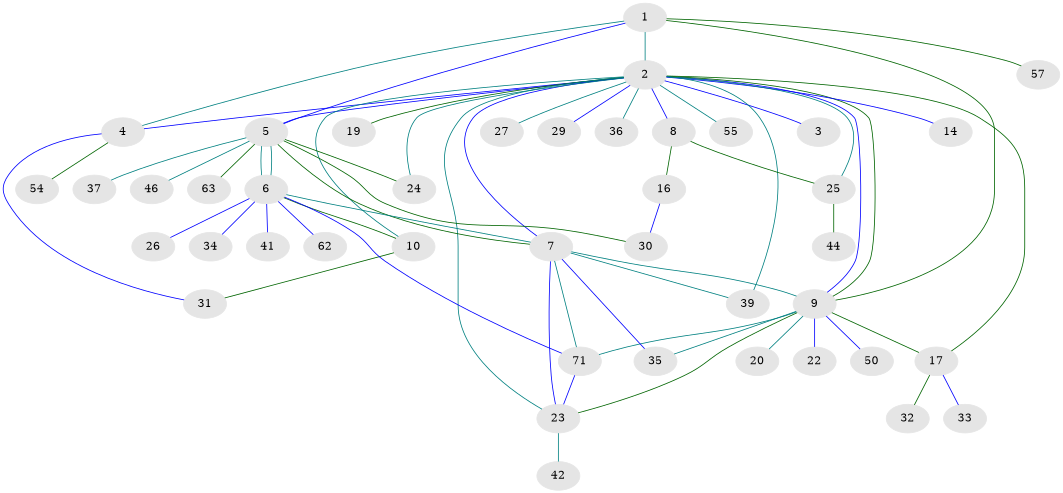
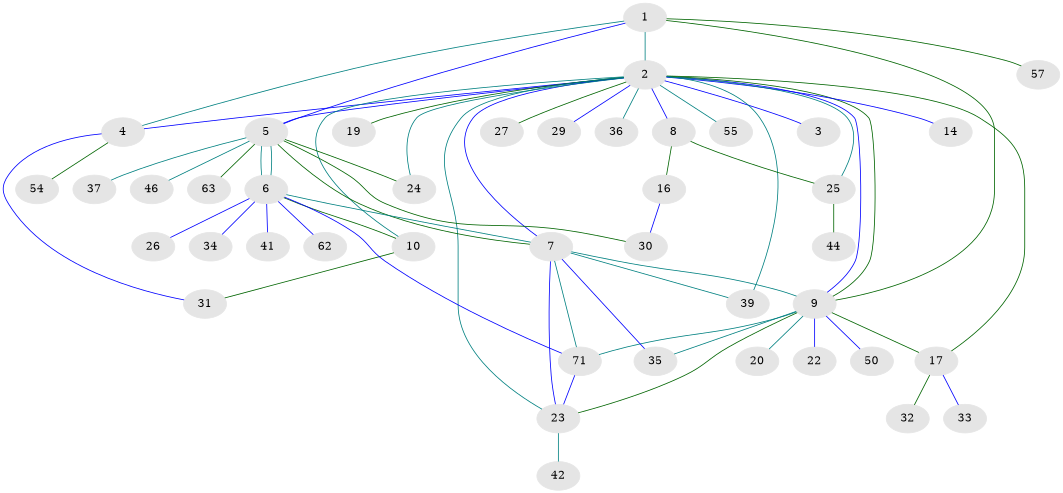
(572, 101) -> (572, 101)
